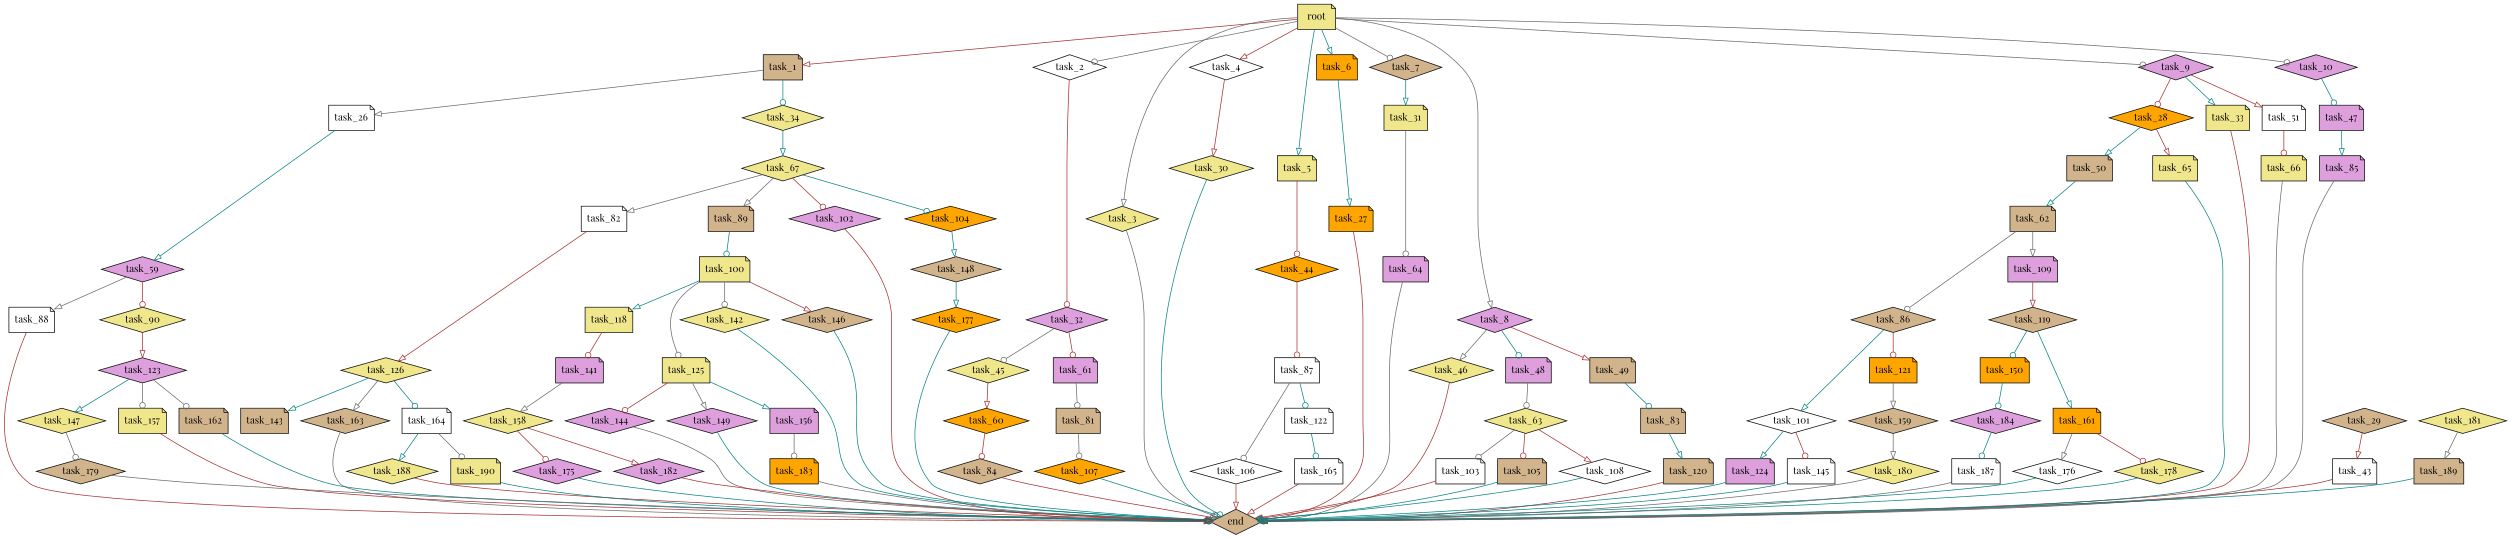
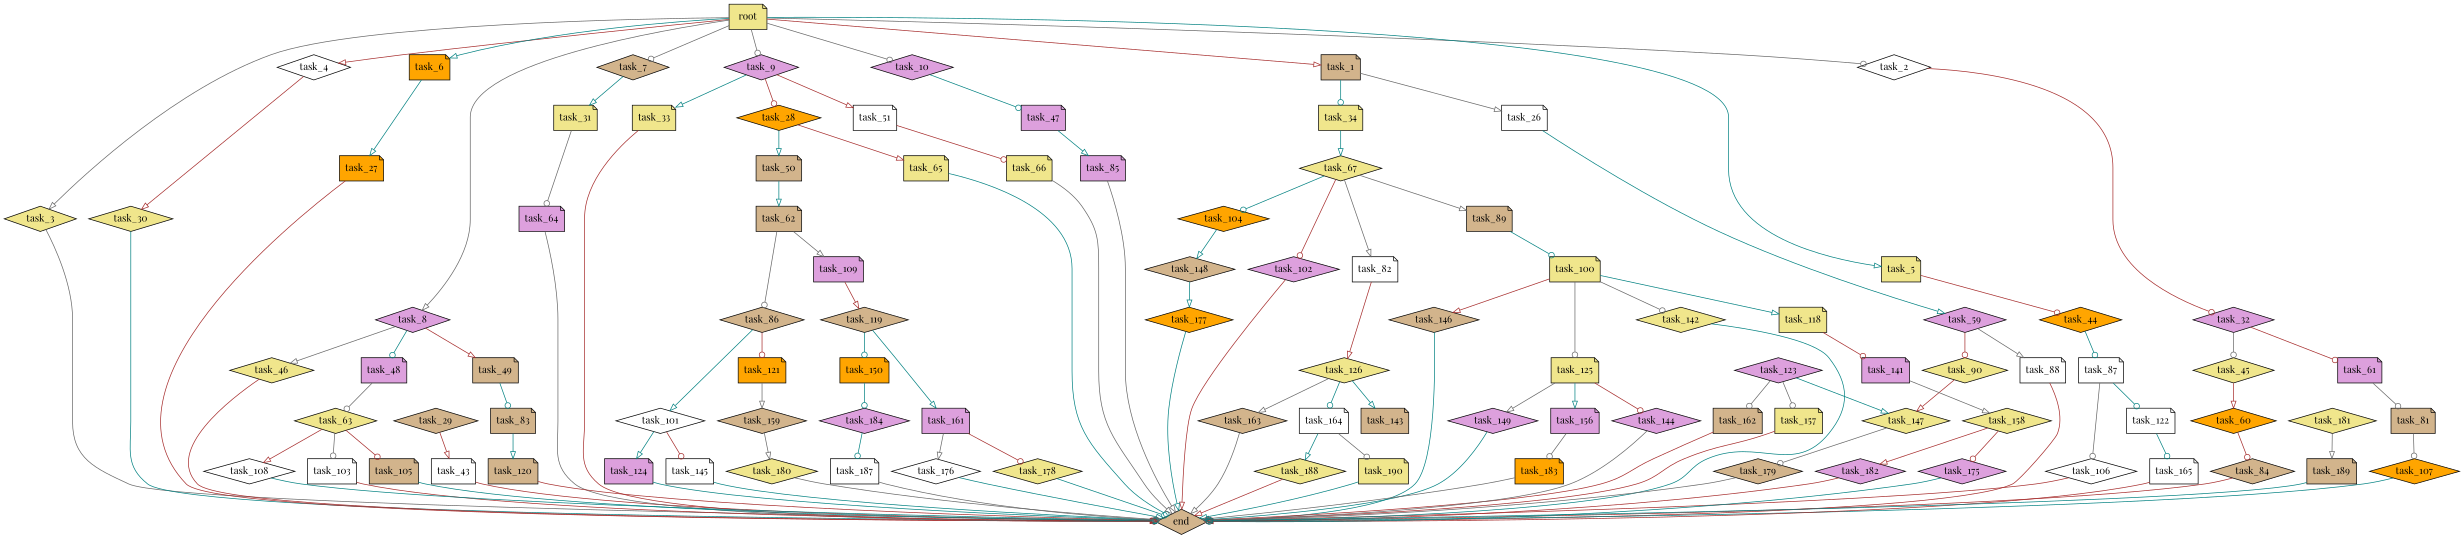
(783, 118) -> (1341, 118)
(1297, 317) -> (2089, 342)
(143, 342) -> (1935, 396)
(2077, 421) -> (946, 421)
(707, 508) -> (1558, 492)
